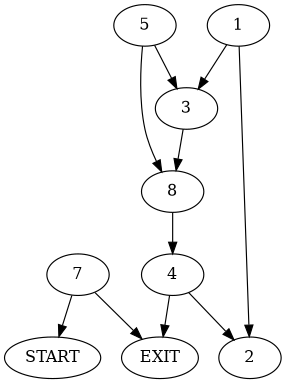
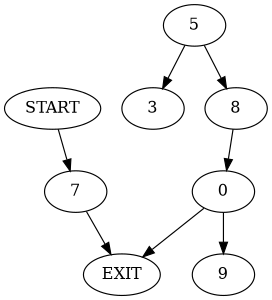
(238, 25) -> none
(181, 144) -> none
(173, 275) -> (223, 192)
(67, 310) -> (63, 144)
(250, 358) -> (223, 275)
